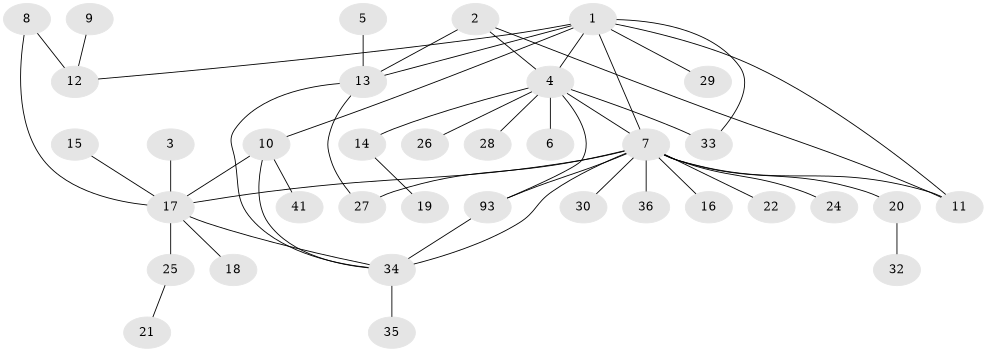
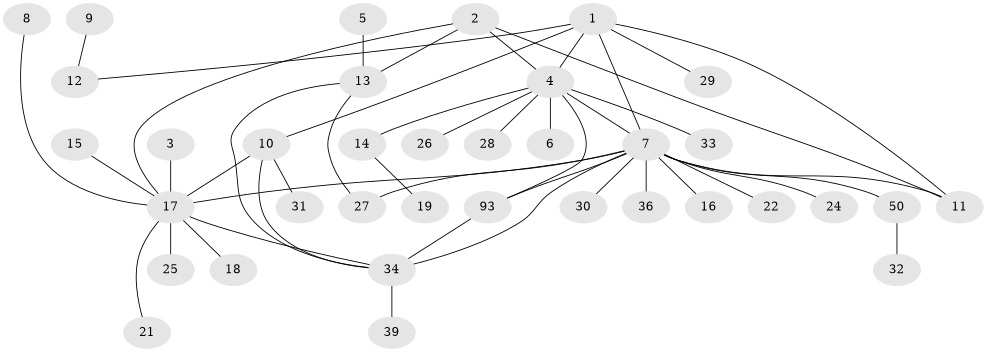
(716, 45) -> none
(51, 51) -> none
(478, 51) -> none
none -> (255, 70)
(300, 207) -> (300, 207)
(897, 207) -> (897, 207)
(159, 301) -> (137, 267)
(392, 333) -> (392, 333)
